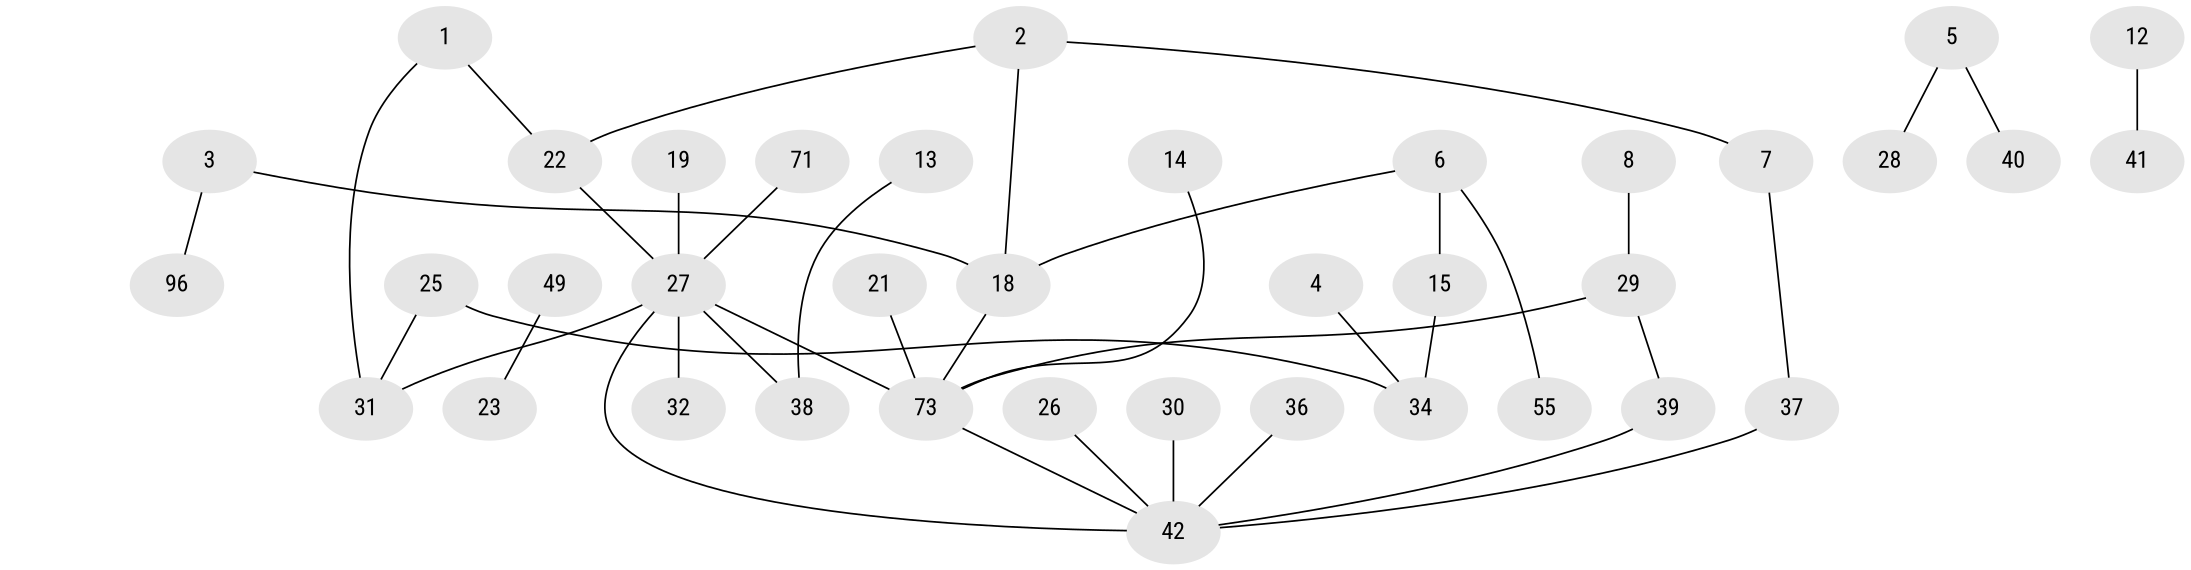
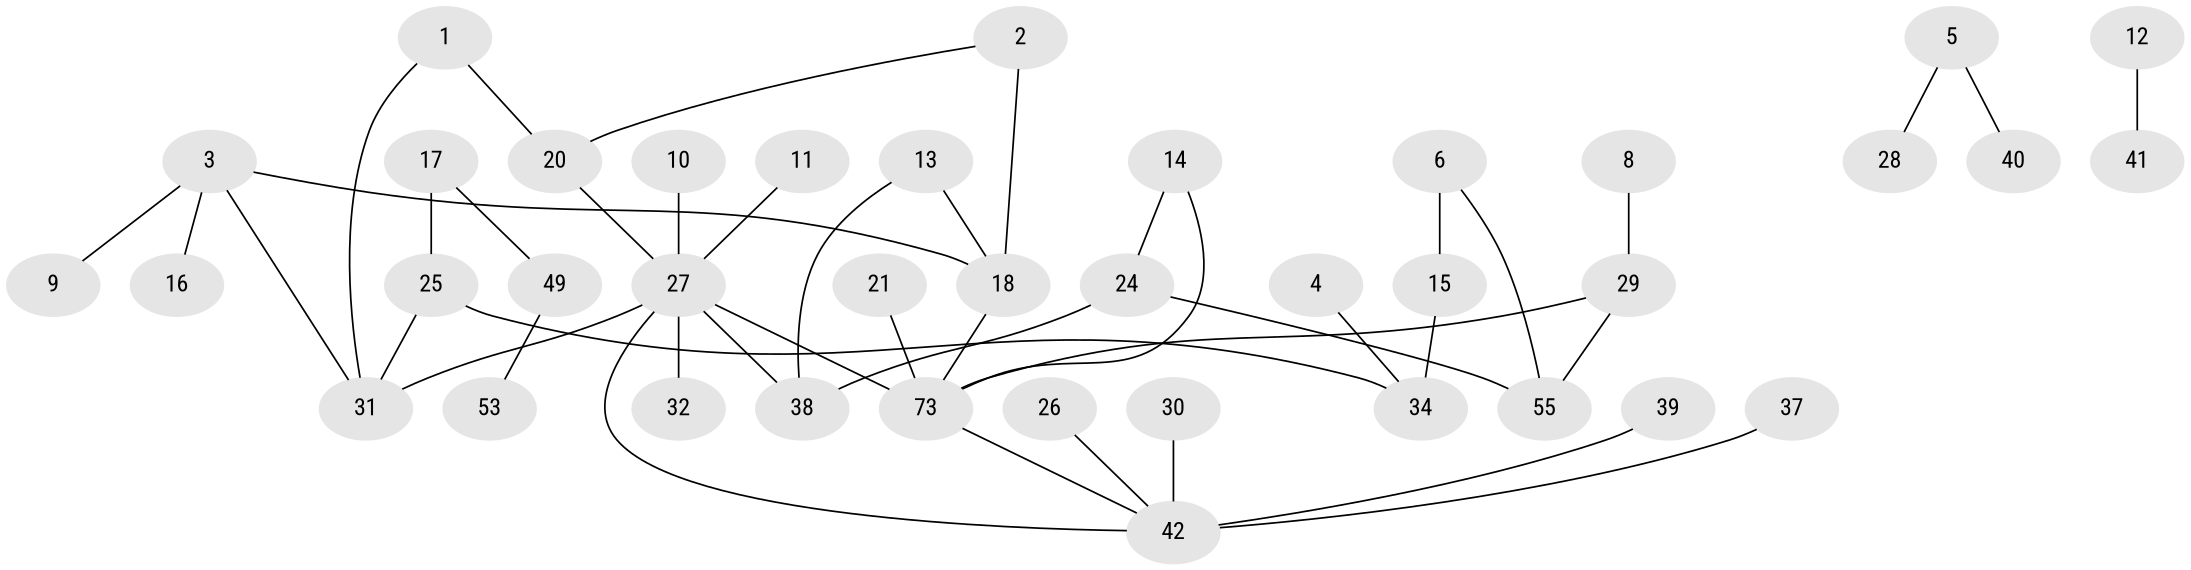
none -> (431, 161)
(555, 161) -> (555, 161)
(679, 161) -> (679, 161)
(802, 161) -> (802, 161)
(1766, 161) -> none
(1215, 210) -> (965, 223)
none -> (53, 285)
(177, 285) -> (177, 285)
none -> (288, 285)
none -> (1127, 285)
(1649, 347) -> (1587, 347)
(490, 409) -> (490, 409)
(1297, 409) -> none
